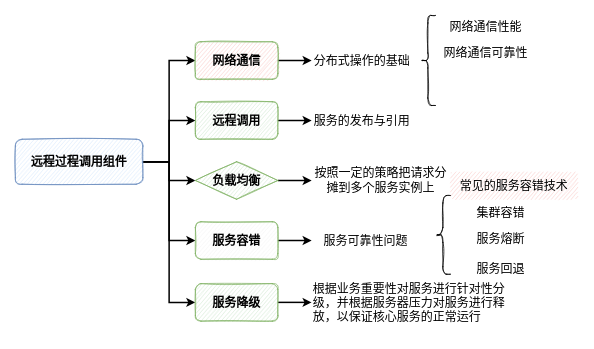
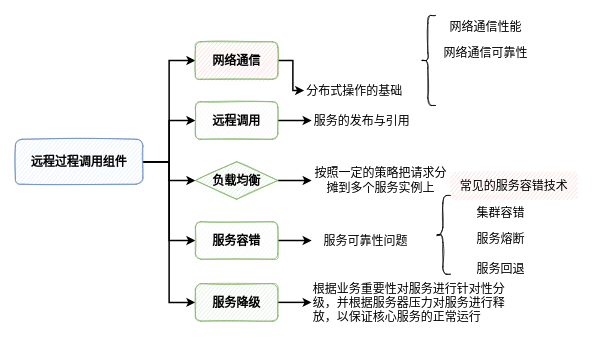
(362, 60) -> (355, 90)
(237, 120) -> (237, 120)
